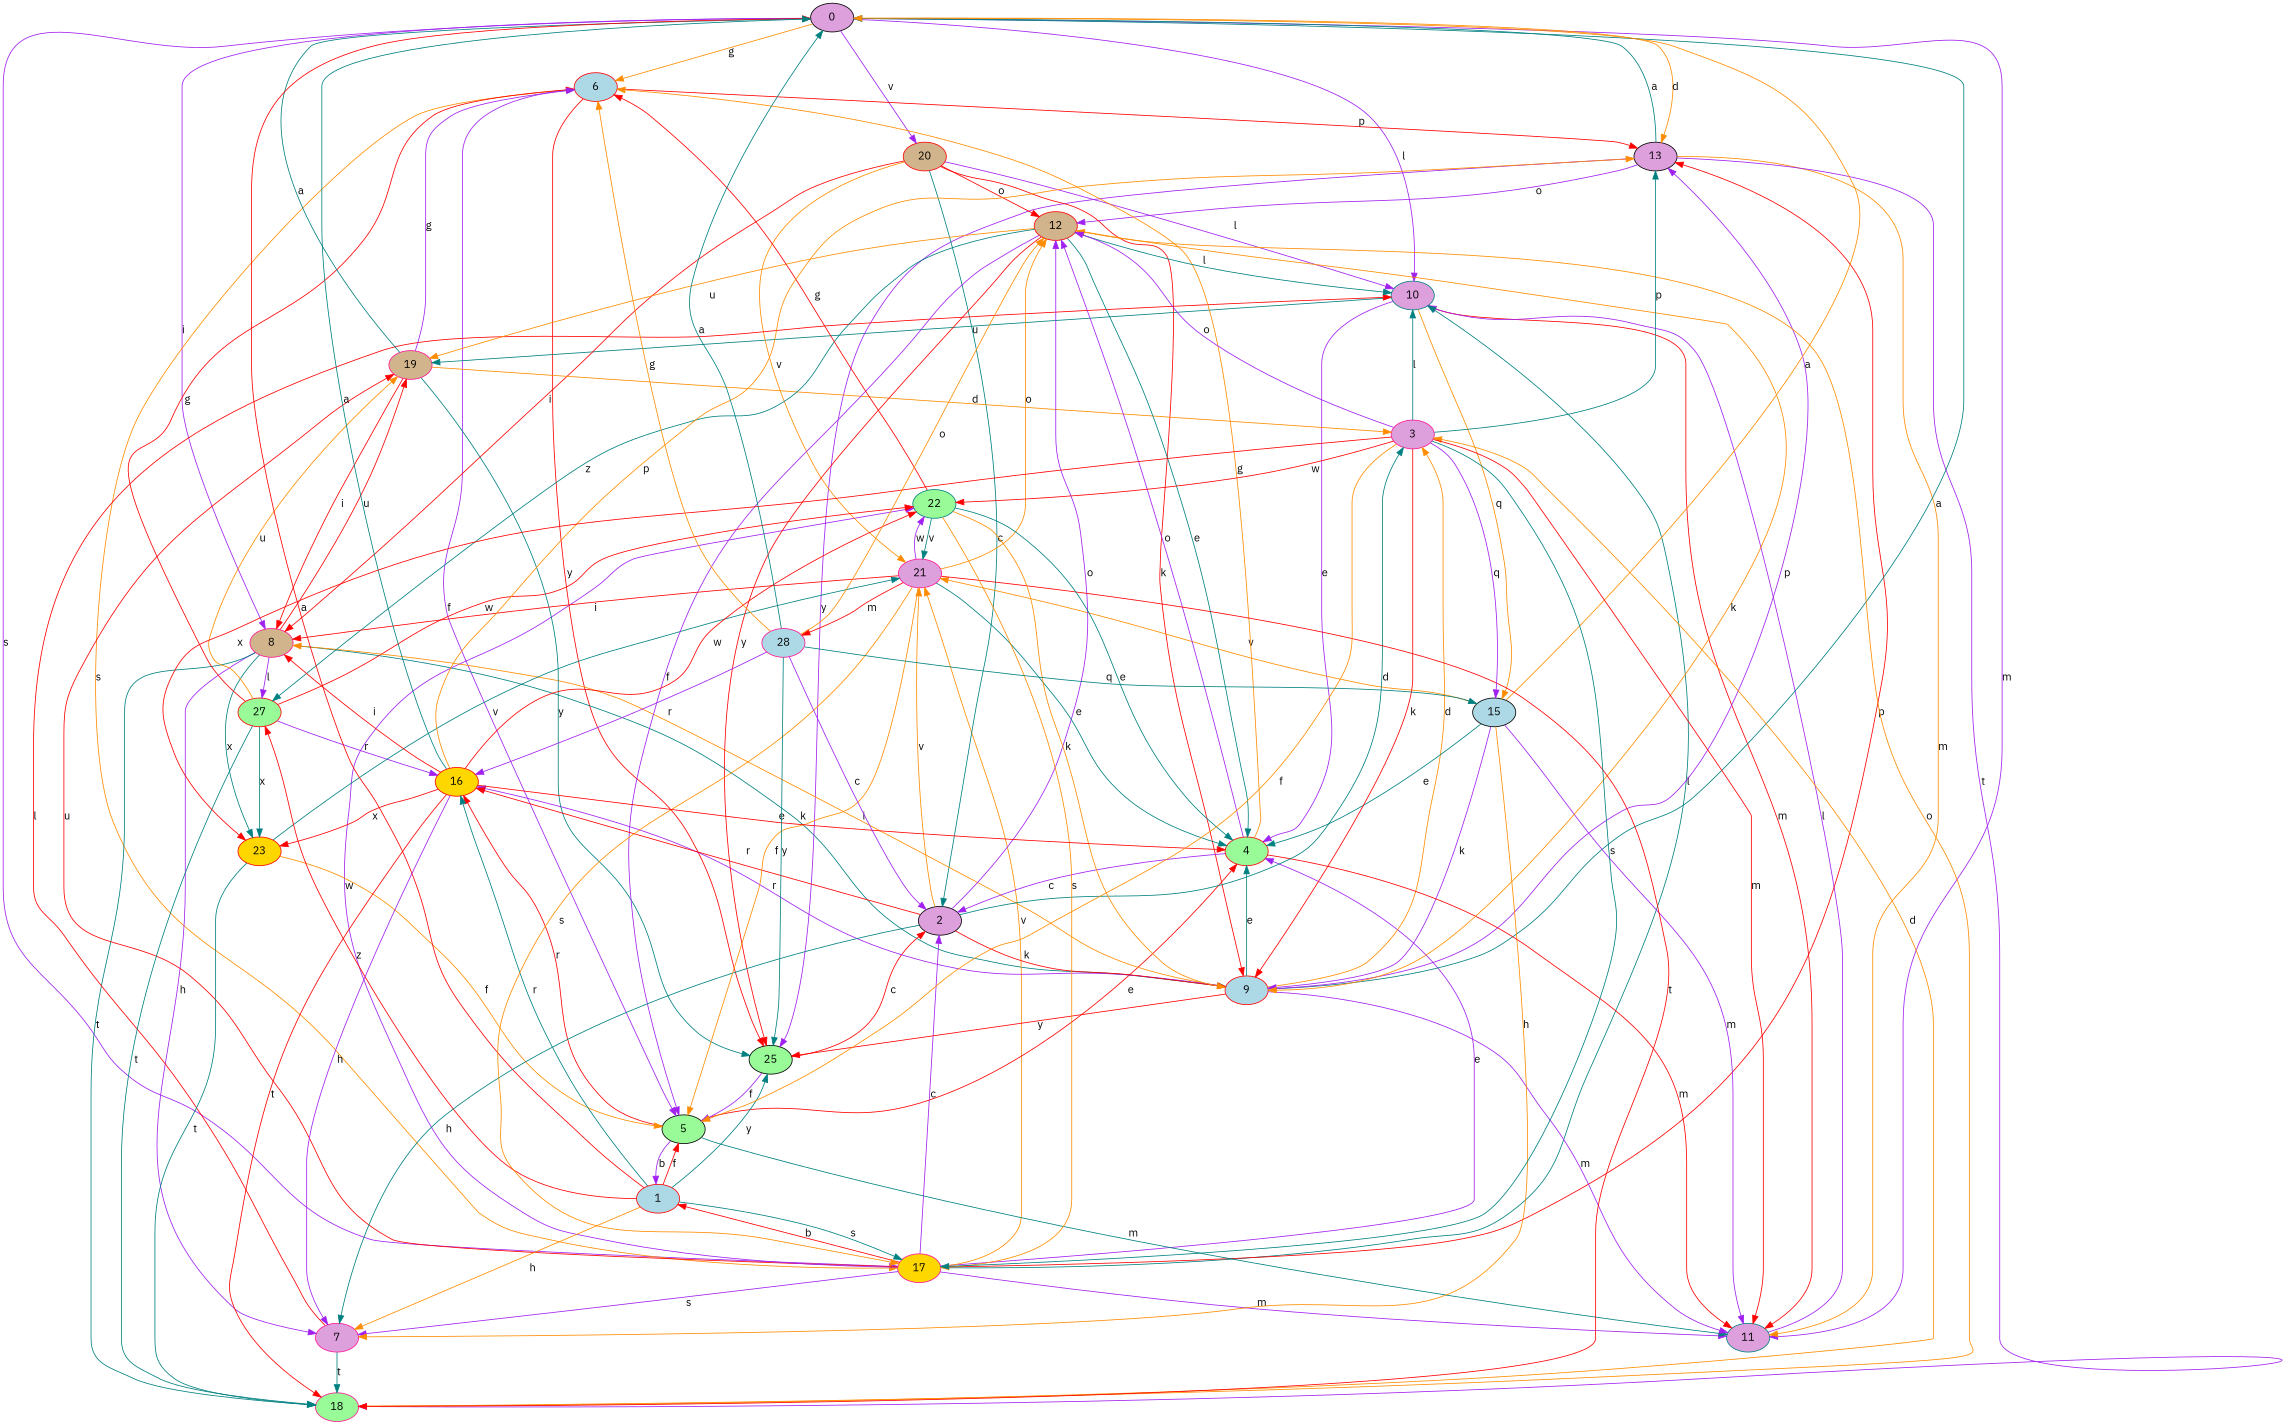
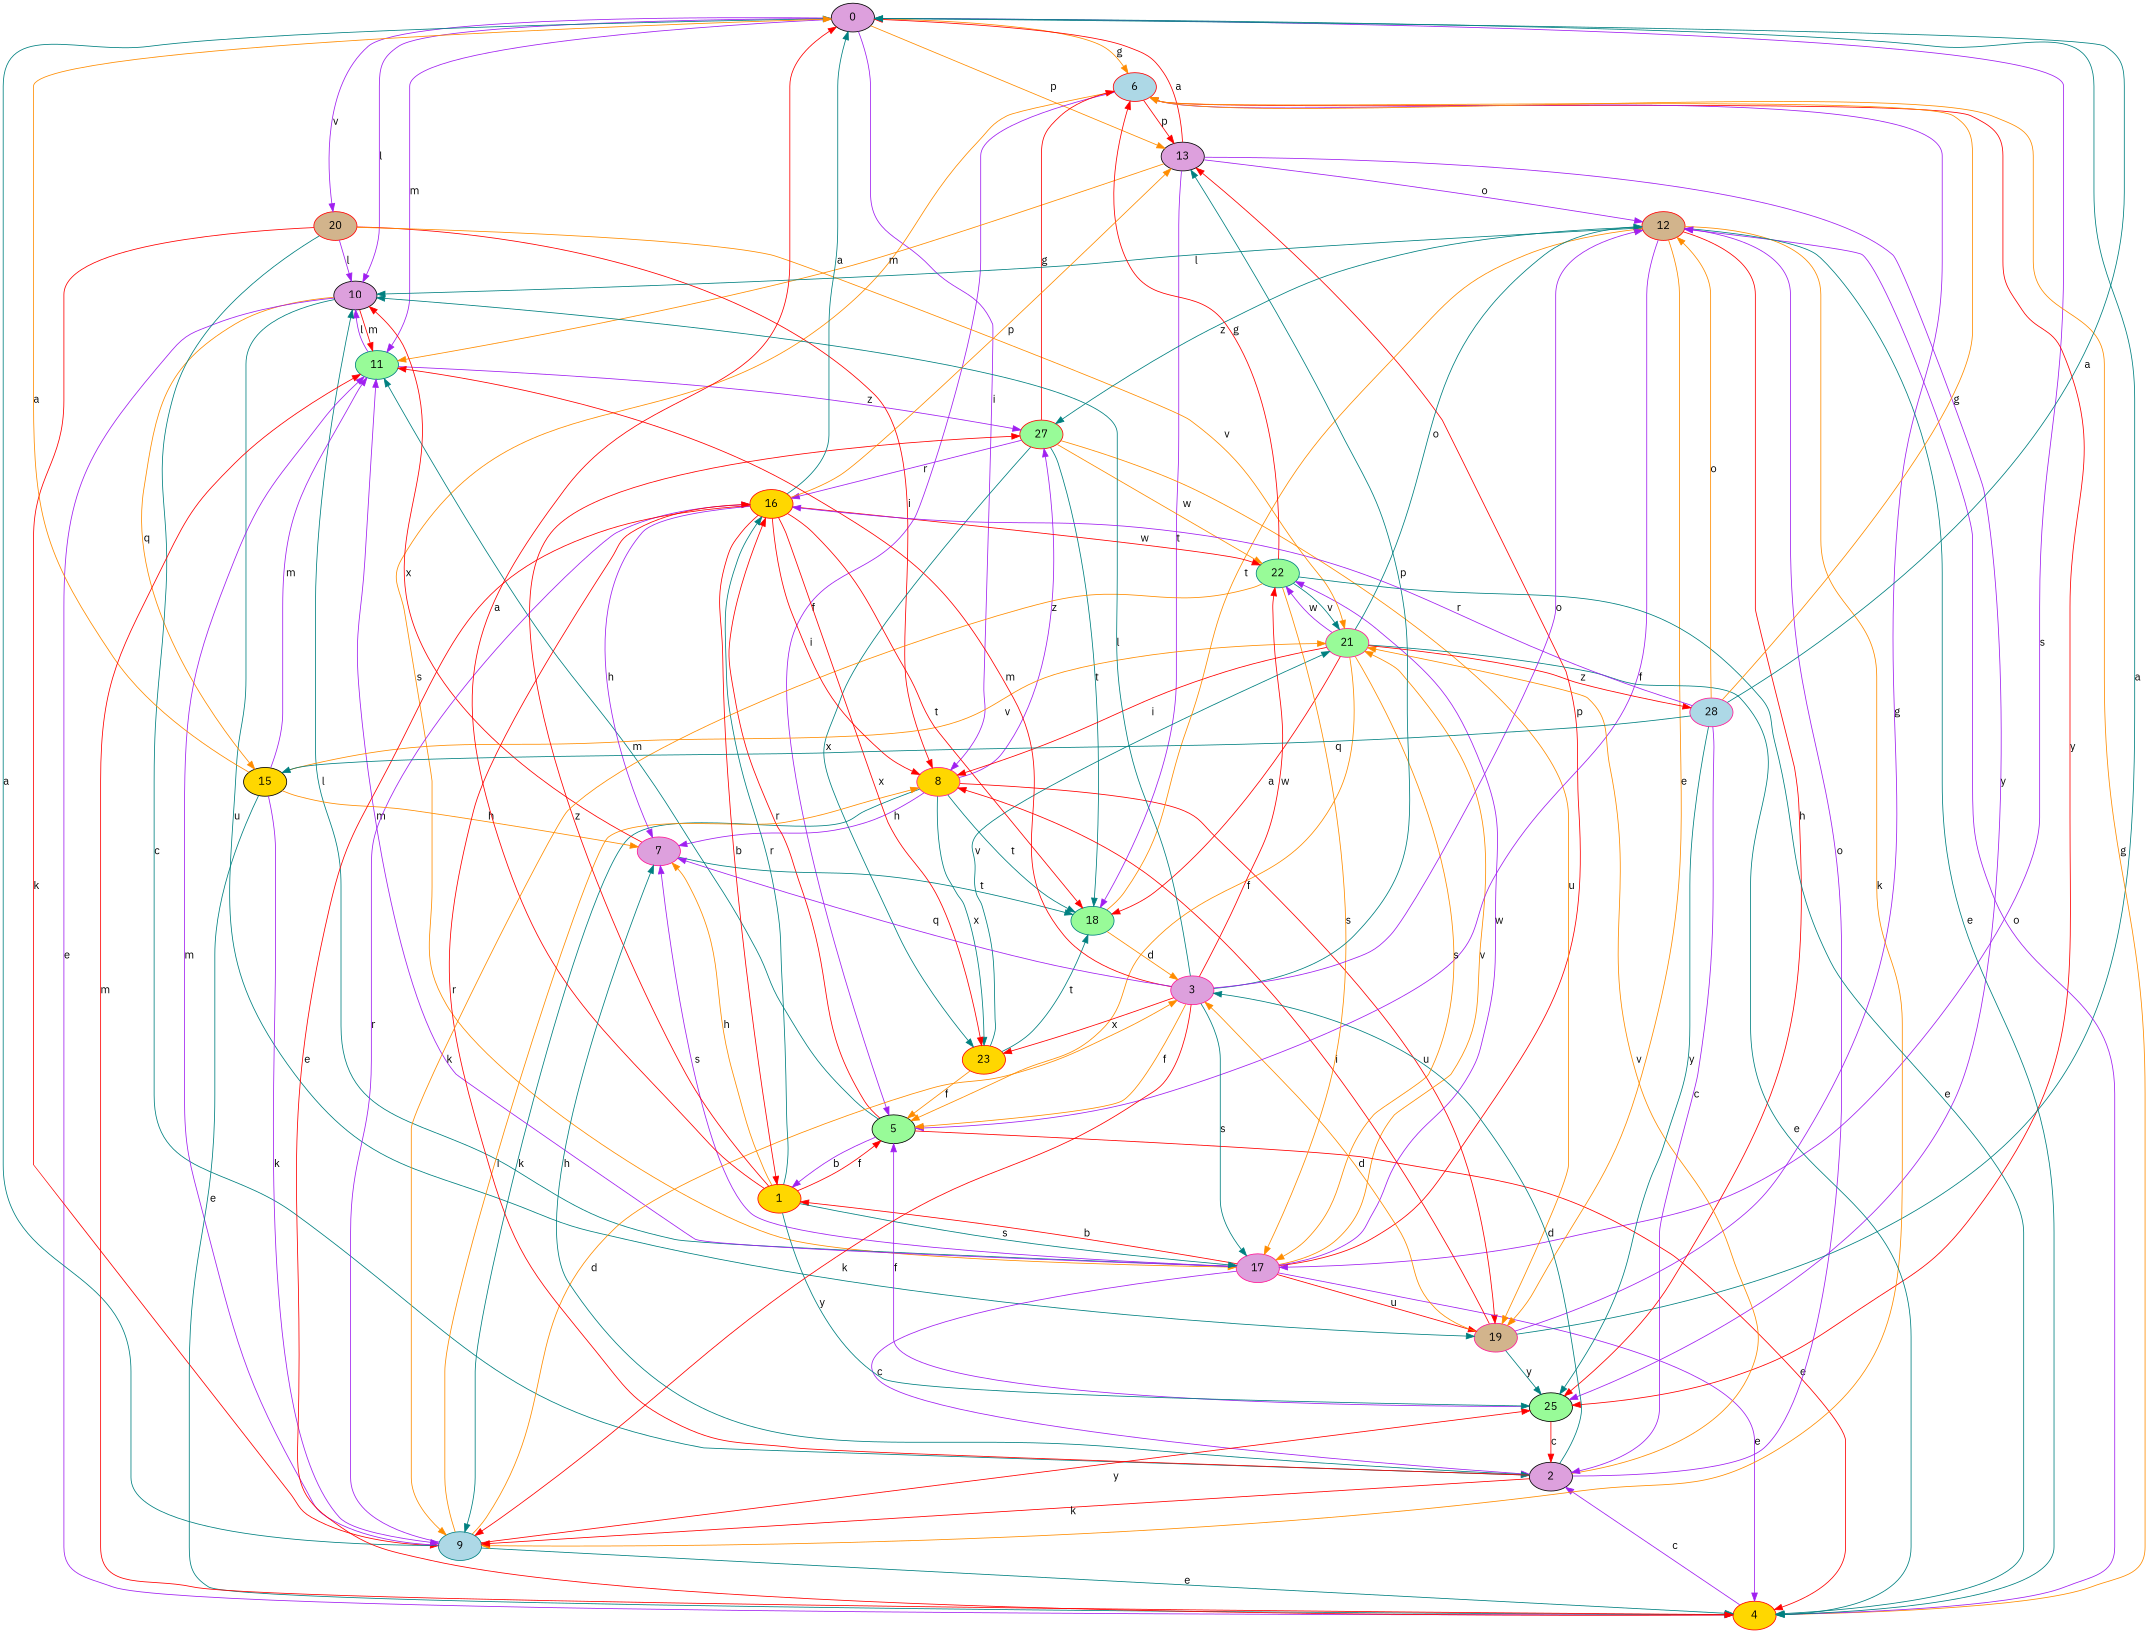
(1295, 24) -> (1100, 40)
(1676, 87) -> (1054, 87)
(987, 189) -> none
(713, 295) -> (1684, 782)
(1413, 295) -> (355, 295)
none -> (691, 385)
(1025, 431) -> (1445, 385)
(1489, 557) -> (926, 933)
(920, 573) -> (1347, 643)
(582, 576) -> (1156, 502)
(872, 608) -> (1583, 678)
(272, 643) -> (938, 782)
(744, 643) -> (1803, 817)
(268, 678) -> (1055, 608)
(1494, 712) -> (265, 782)
(1721, 726) -> none
(35, 817) -> (408, 573)
(1929, 817) -> (1247, 573)
none -> (733, 841)
(1247, 851) -> (1755, 1616)
(1247, 990) -> (460, 1546)
(1671, 990) -> (1271, 782)
(658, 1199) -> (779, 1199)
(919, 1268) -> (1258, 1268)
(1748, 1338) -> (377, 365)
(337, 1407) -> (1092, 921)
